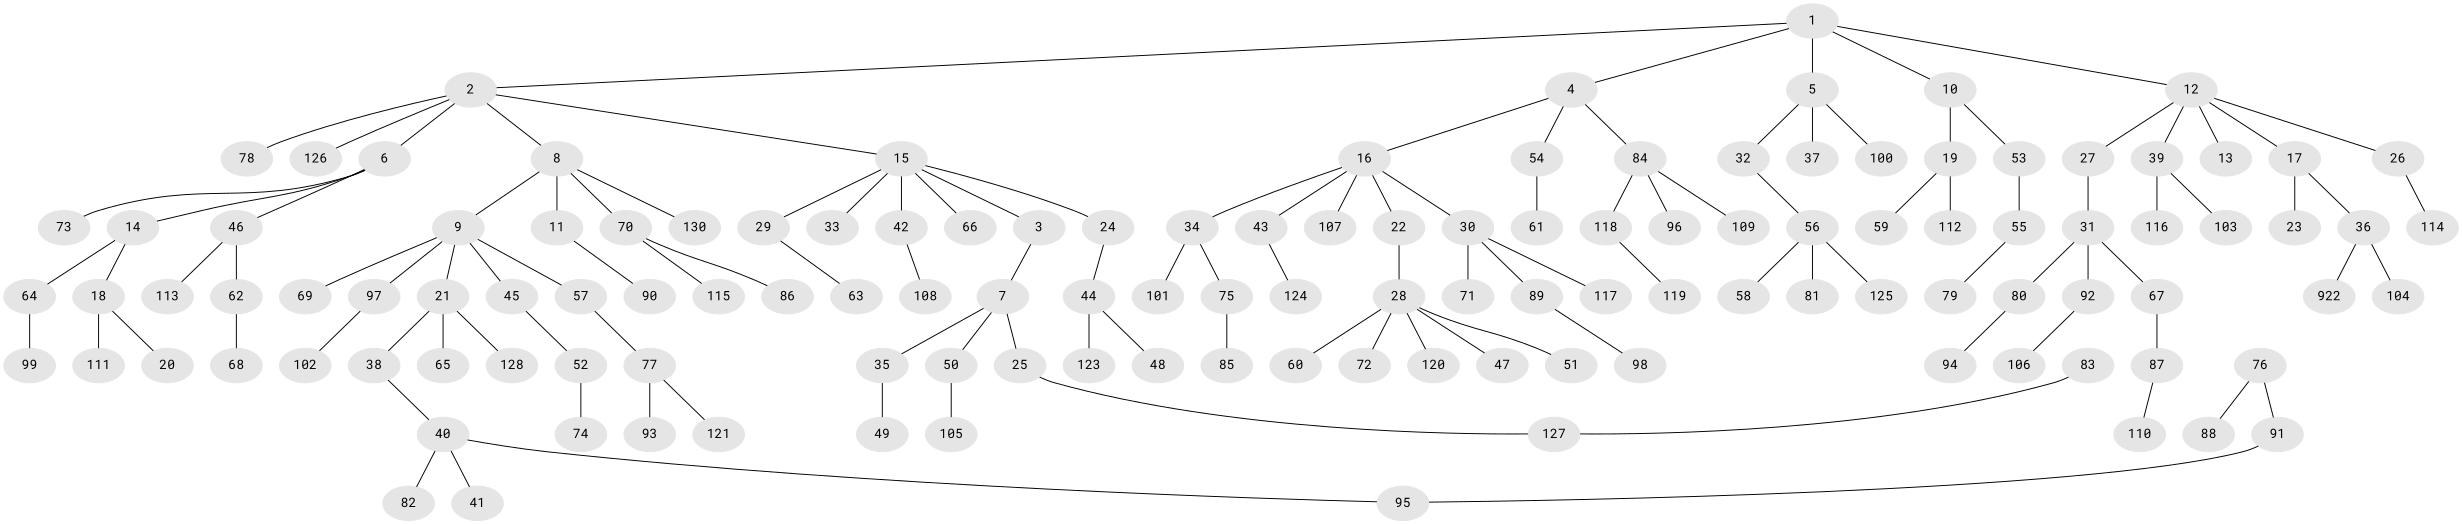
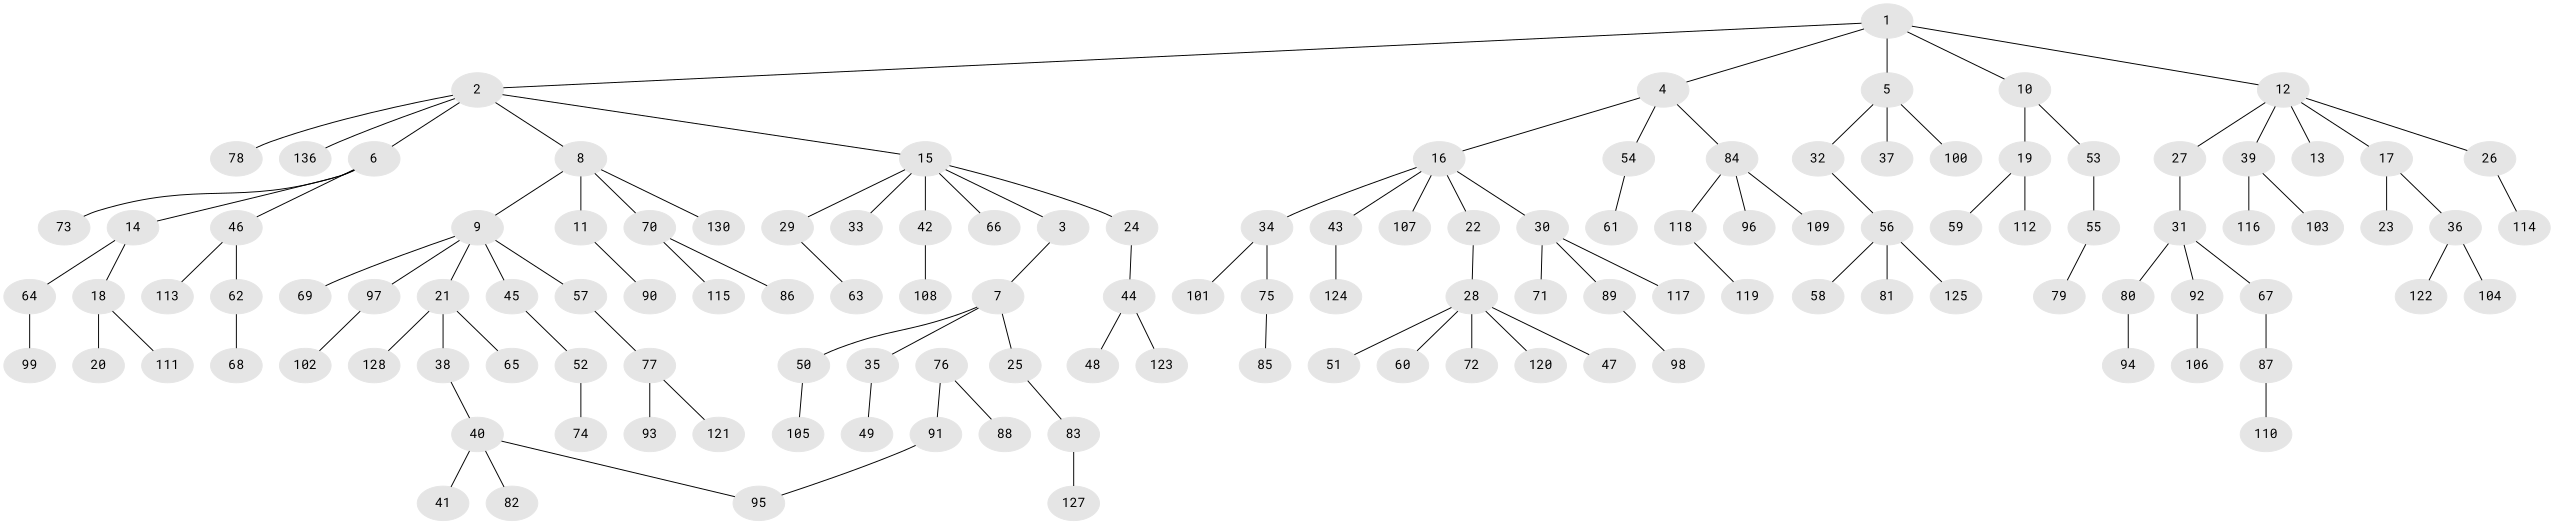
(316, 159) -> (305, 159)
(2329, 297) -> (2421, 297)
(1282, 422) -> (1045, 400)
